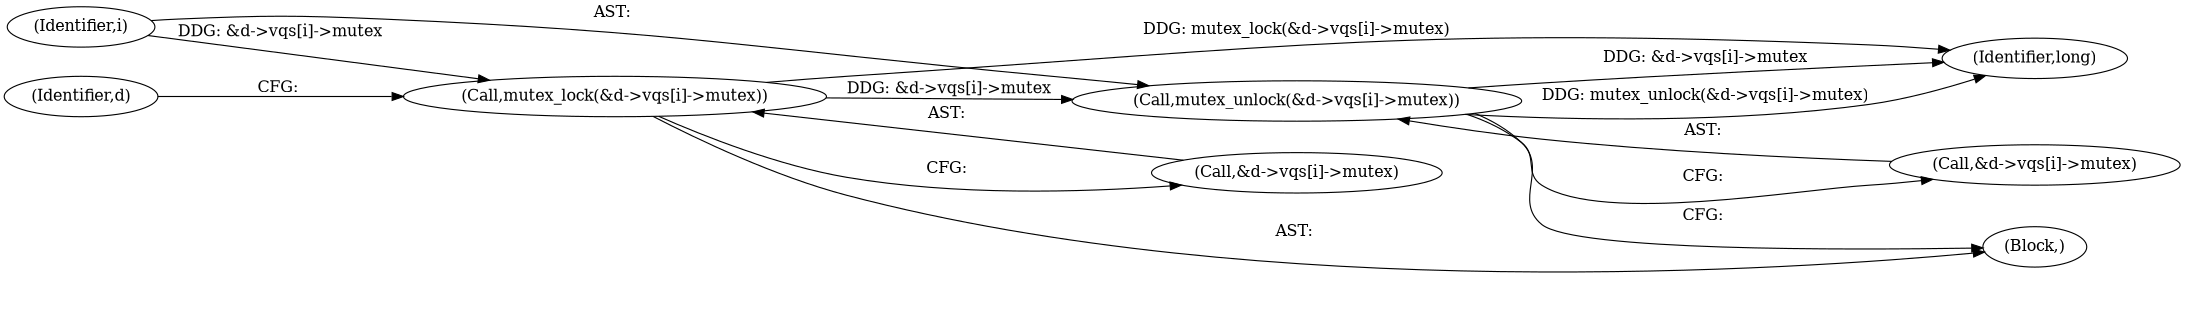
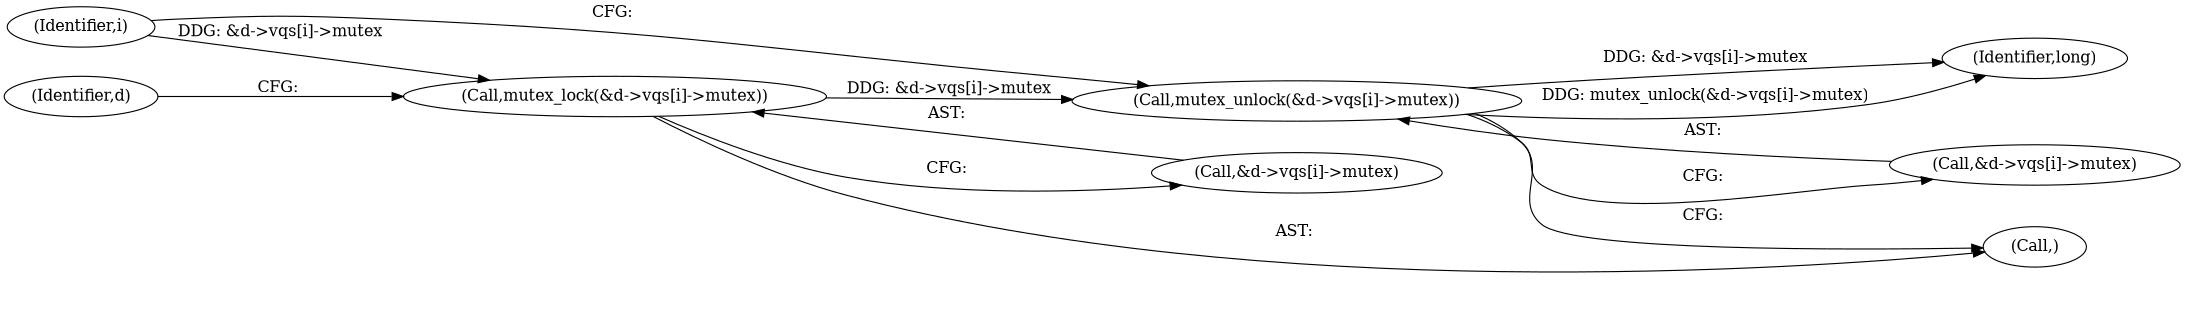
(615, 13) -> (615, 13)
(1352, 43) -> none
(2035, 247) -> (2035, 247)
